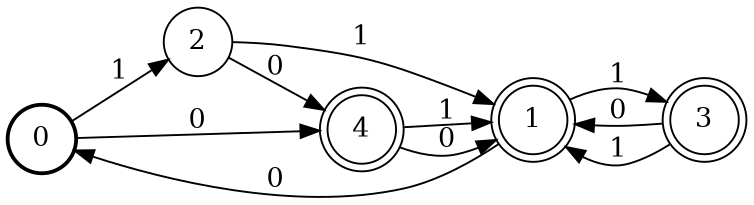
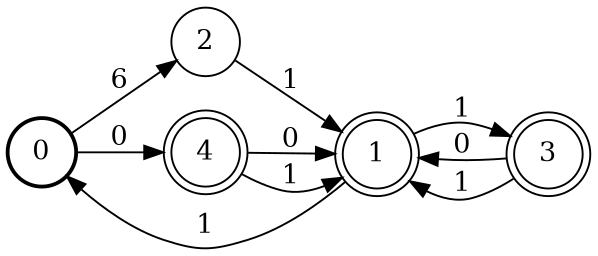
(120, 71) -> (120, 81)
(268, 79) -> none
(276, 180) -> (206, 226)
